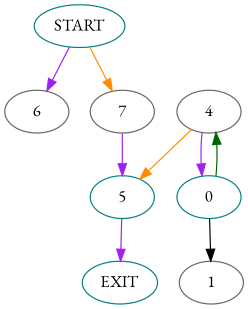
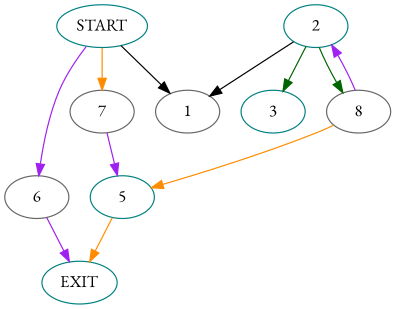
none -> (141, 65)
(209, 112) -> (359, 112)
none -> (273, 112)
(209, 197) -> (316, 26)
none -> (55, 234)
(121, 234) -> (104, 234)
